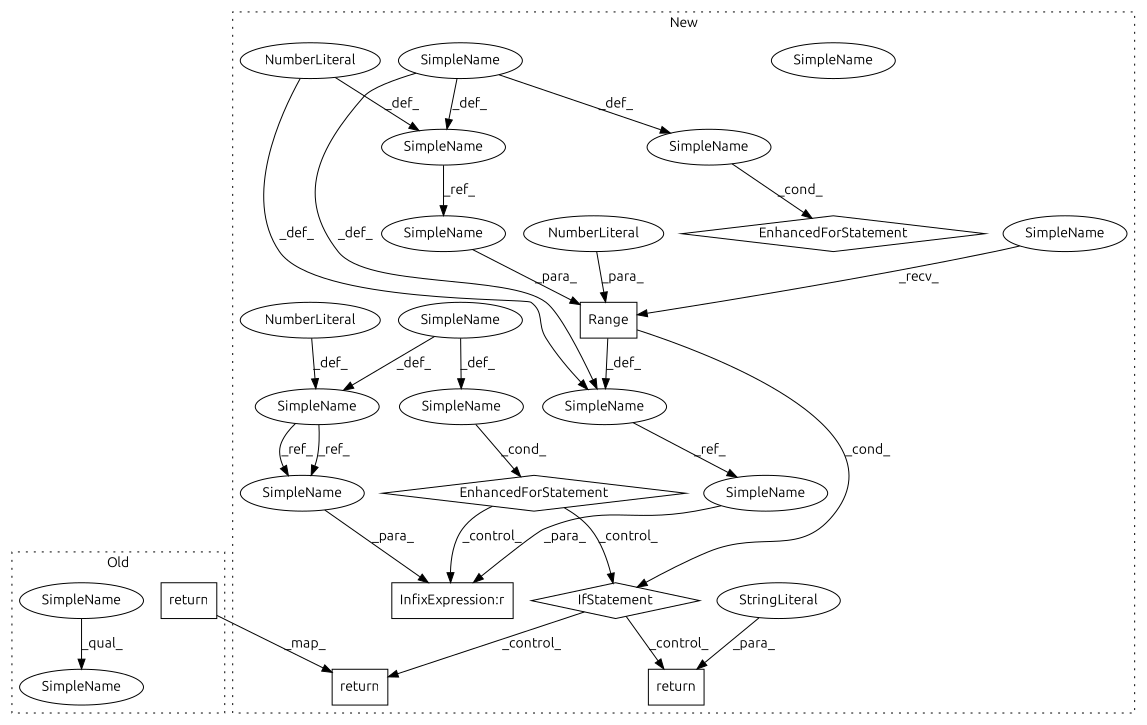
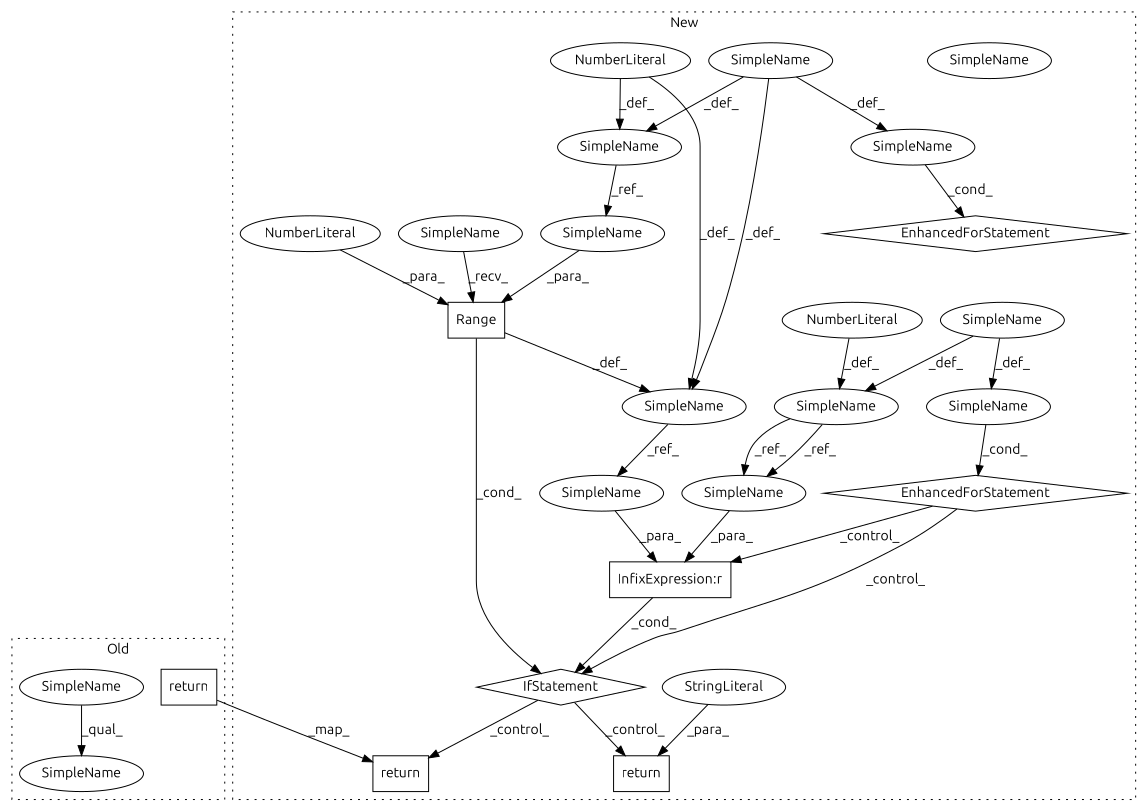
none -> (618, 631)
